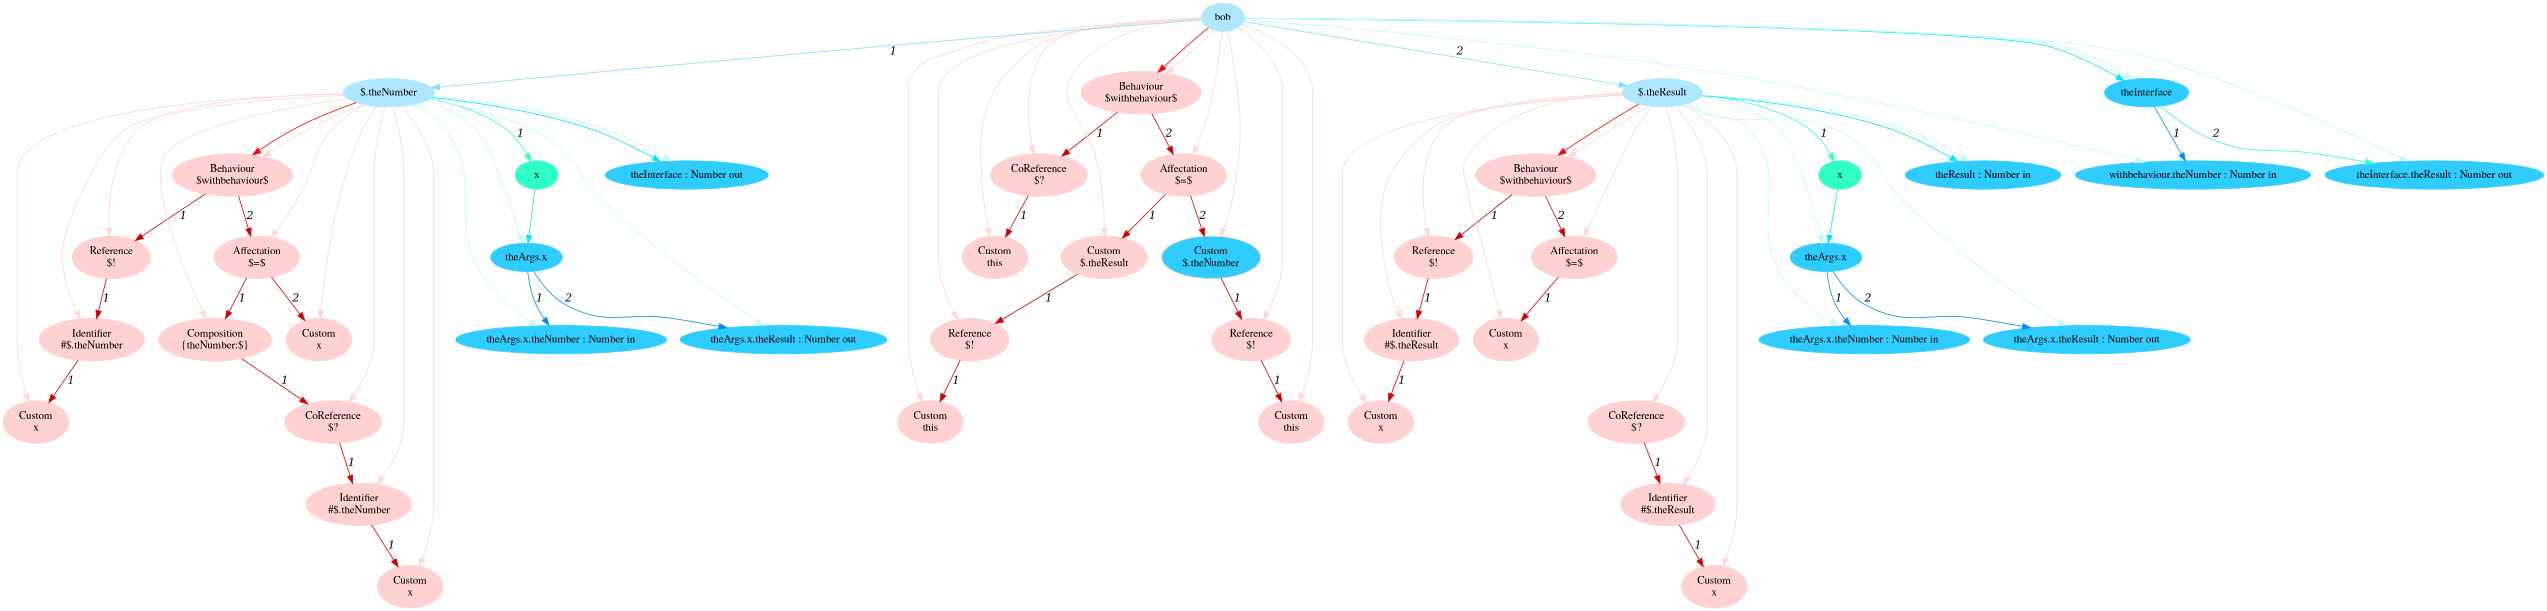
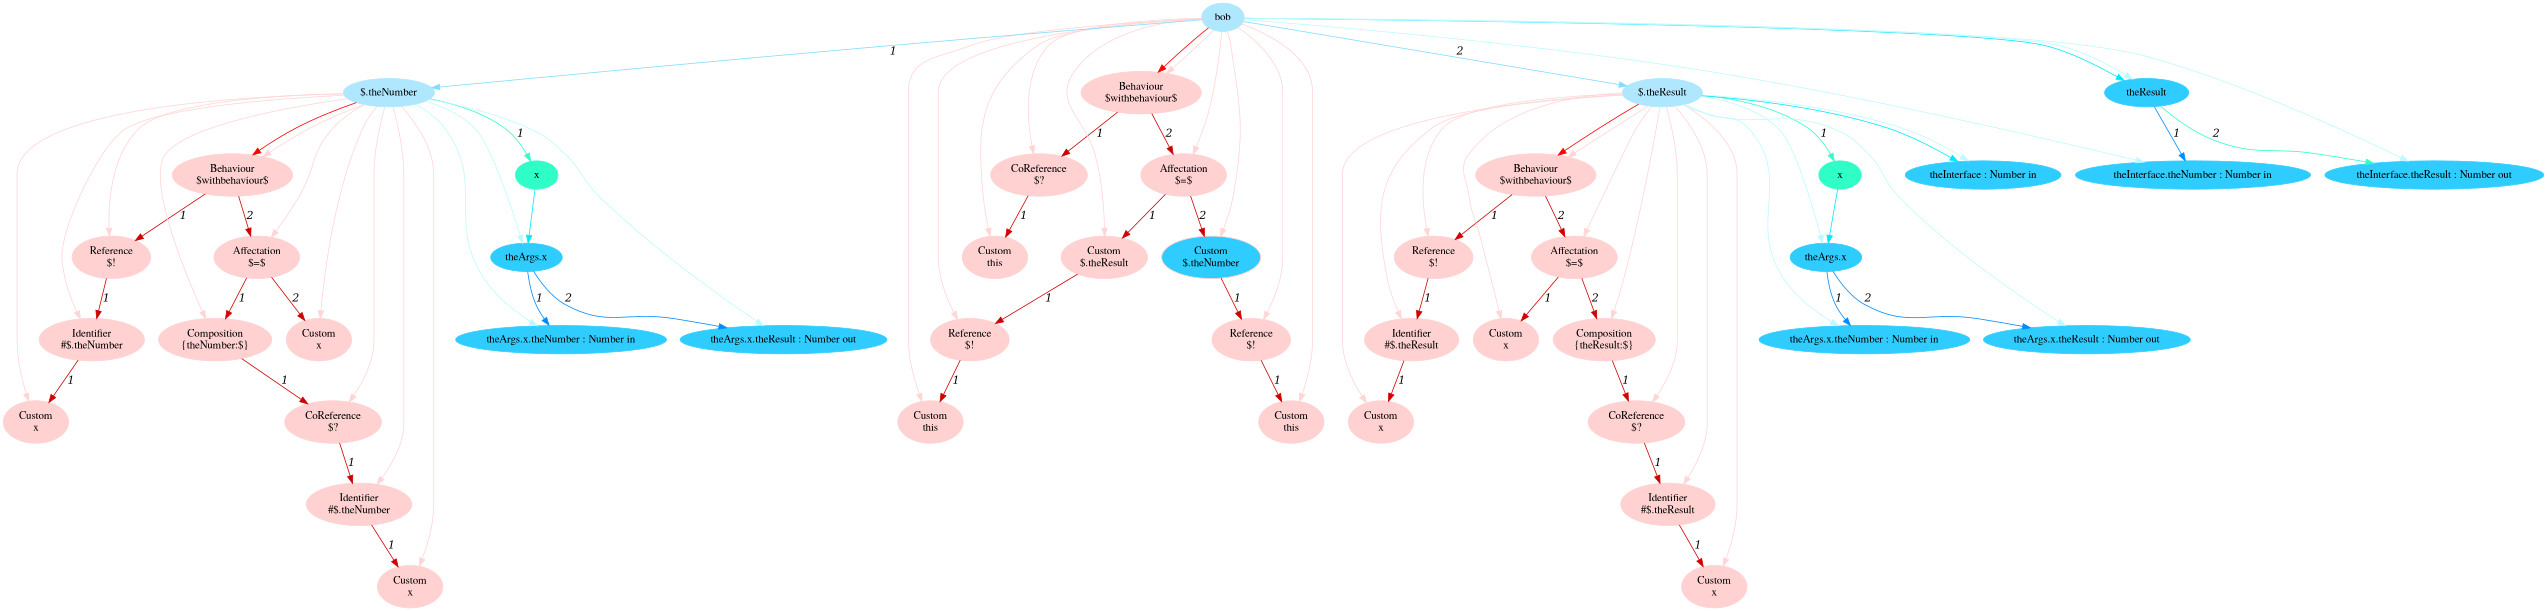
(2147, 93) -> (2147, 93)
(687, 175) -> none
(1983, 175) -> (1983, 175)
(2193, 175) -> (2193, 175)
none -> (1604, 340)
